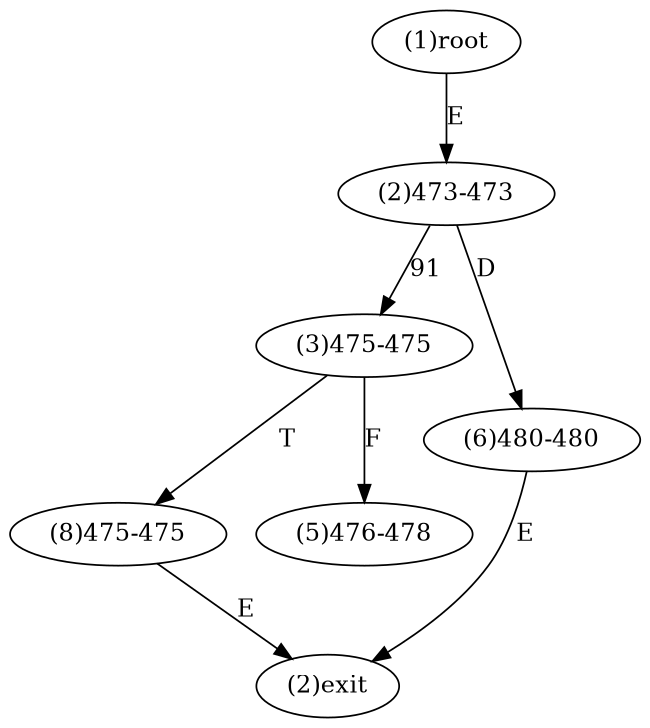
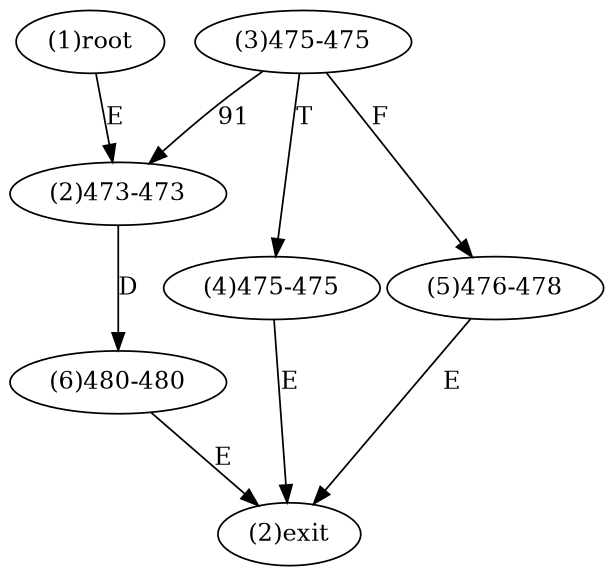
(410, 262) -> (212, 110)
none -> (398, 405)
(118, 534) -> (272, 288)
